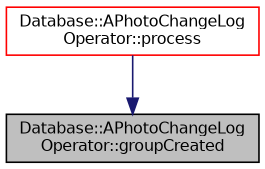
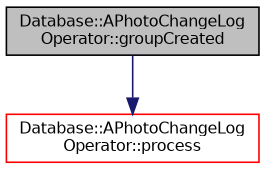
(133, 77) -> (133, 77)
